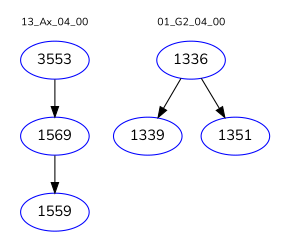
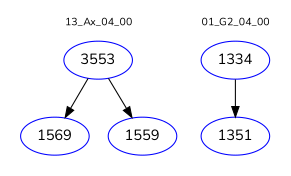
(191, 60) -> (235, 60)
(148, 136) -> none
(55, 169) -> (117, 93)
